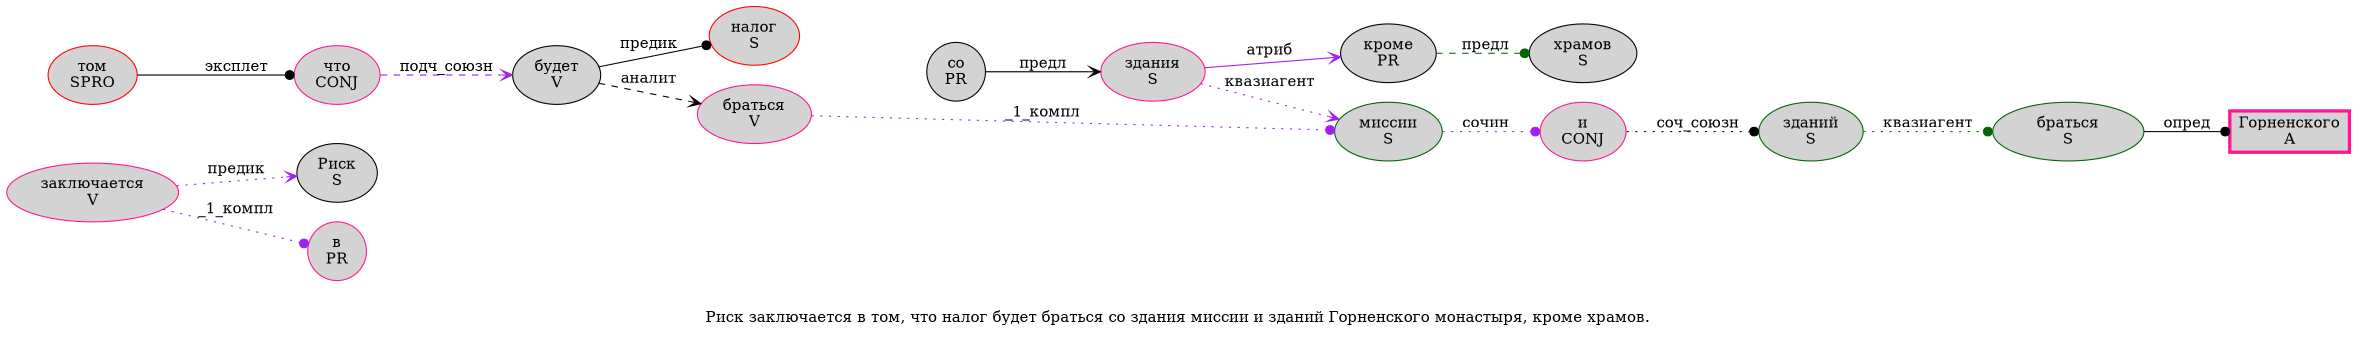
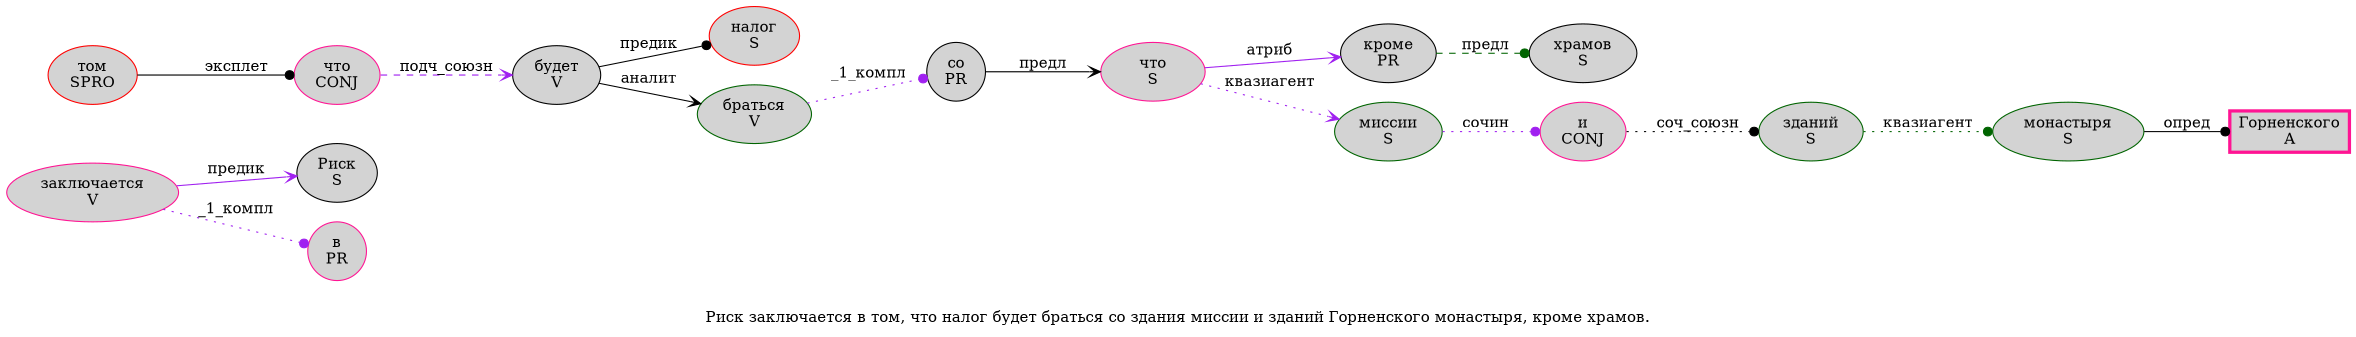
(1153, 72) -> (1153, 72)
(644, 92) -> (644, 92)
(754, 114) -> (754, 114)
(1069, 123) -> (863, 91)
(2068, 132) -> (2068, 132)
(231, 181) -> (231, 181)
